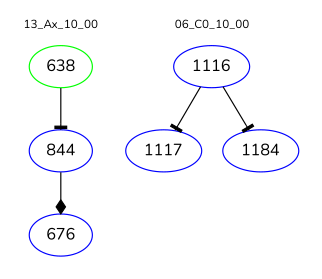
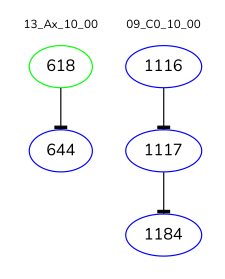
(212, 25) -> (164, 25)
(61, 67) -> (61, 67)
(235, 106) -> (164, 190)
(61, 151) -> (61, 151)
(61, 235) -> none
